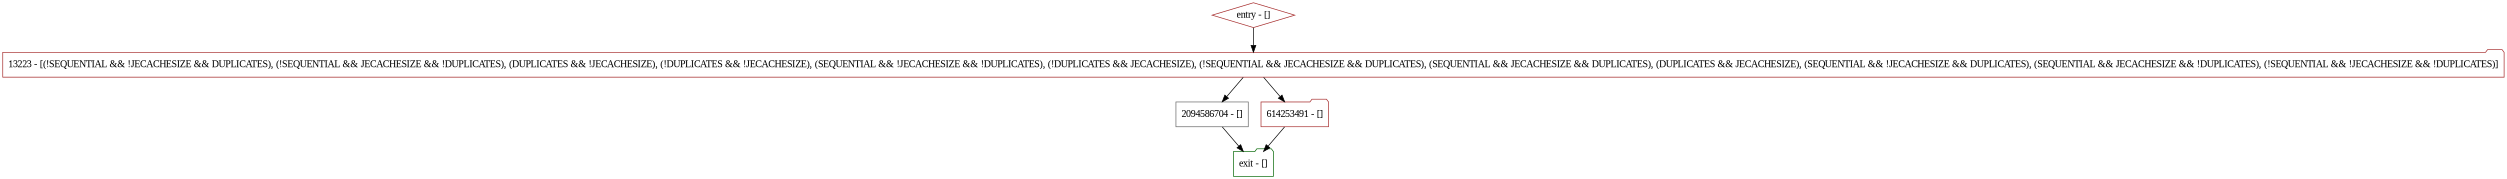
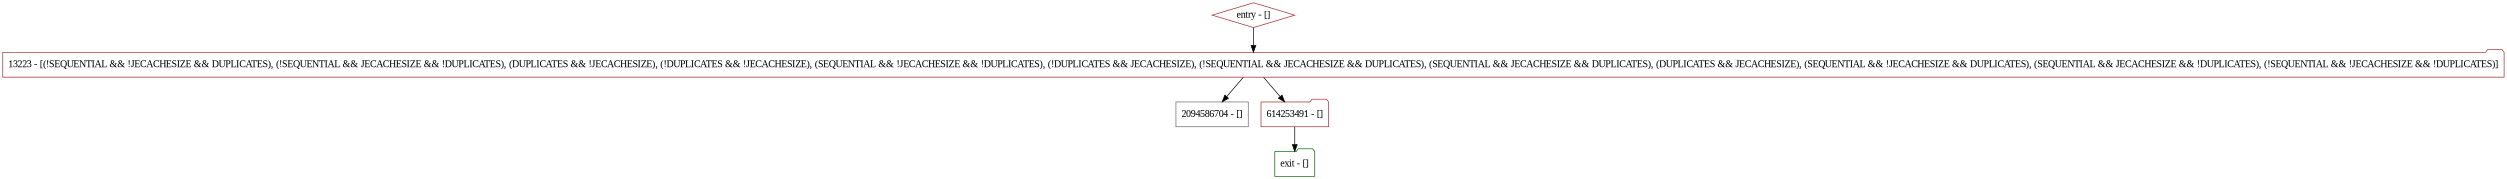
(1231, 137) -> none
